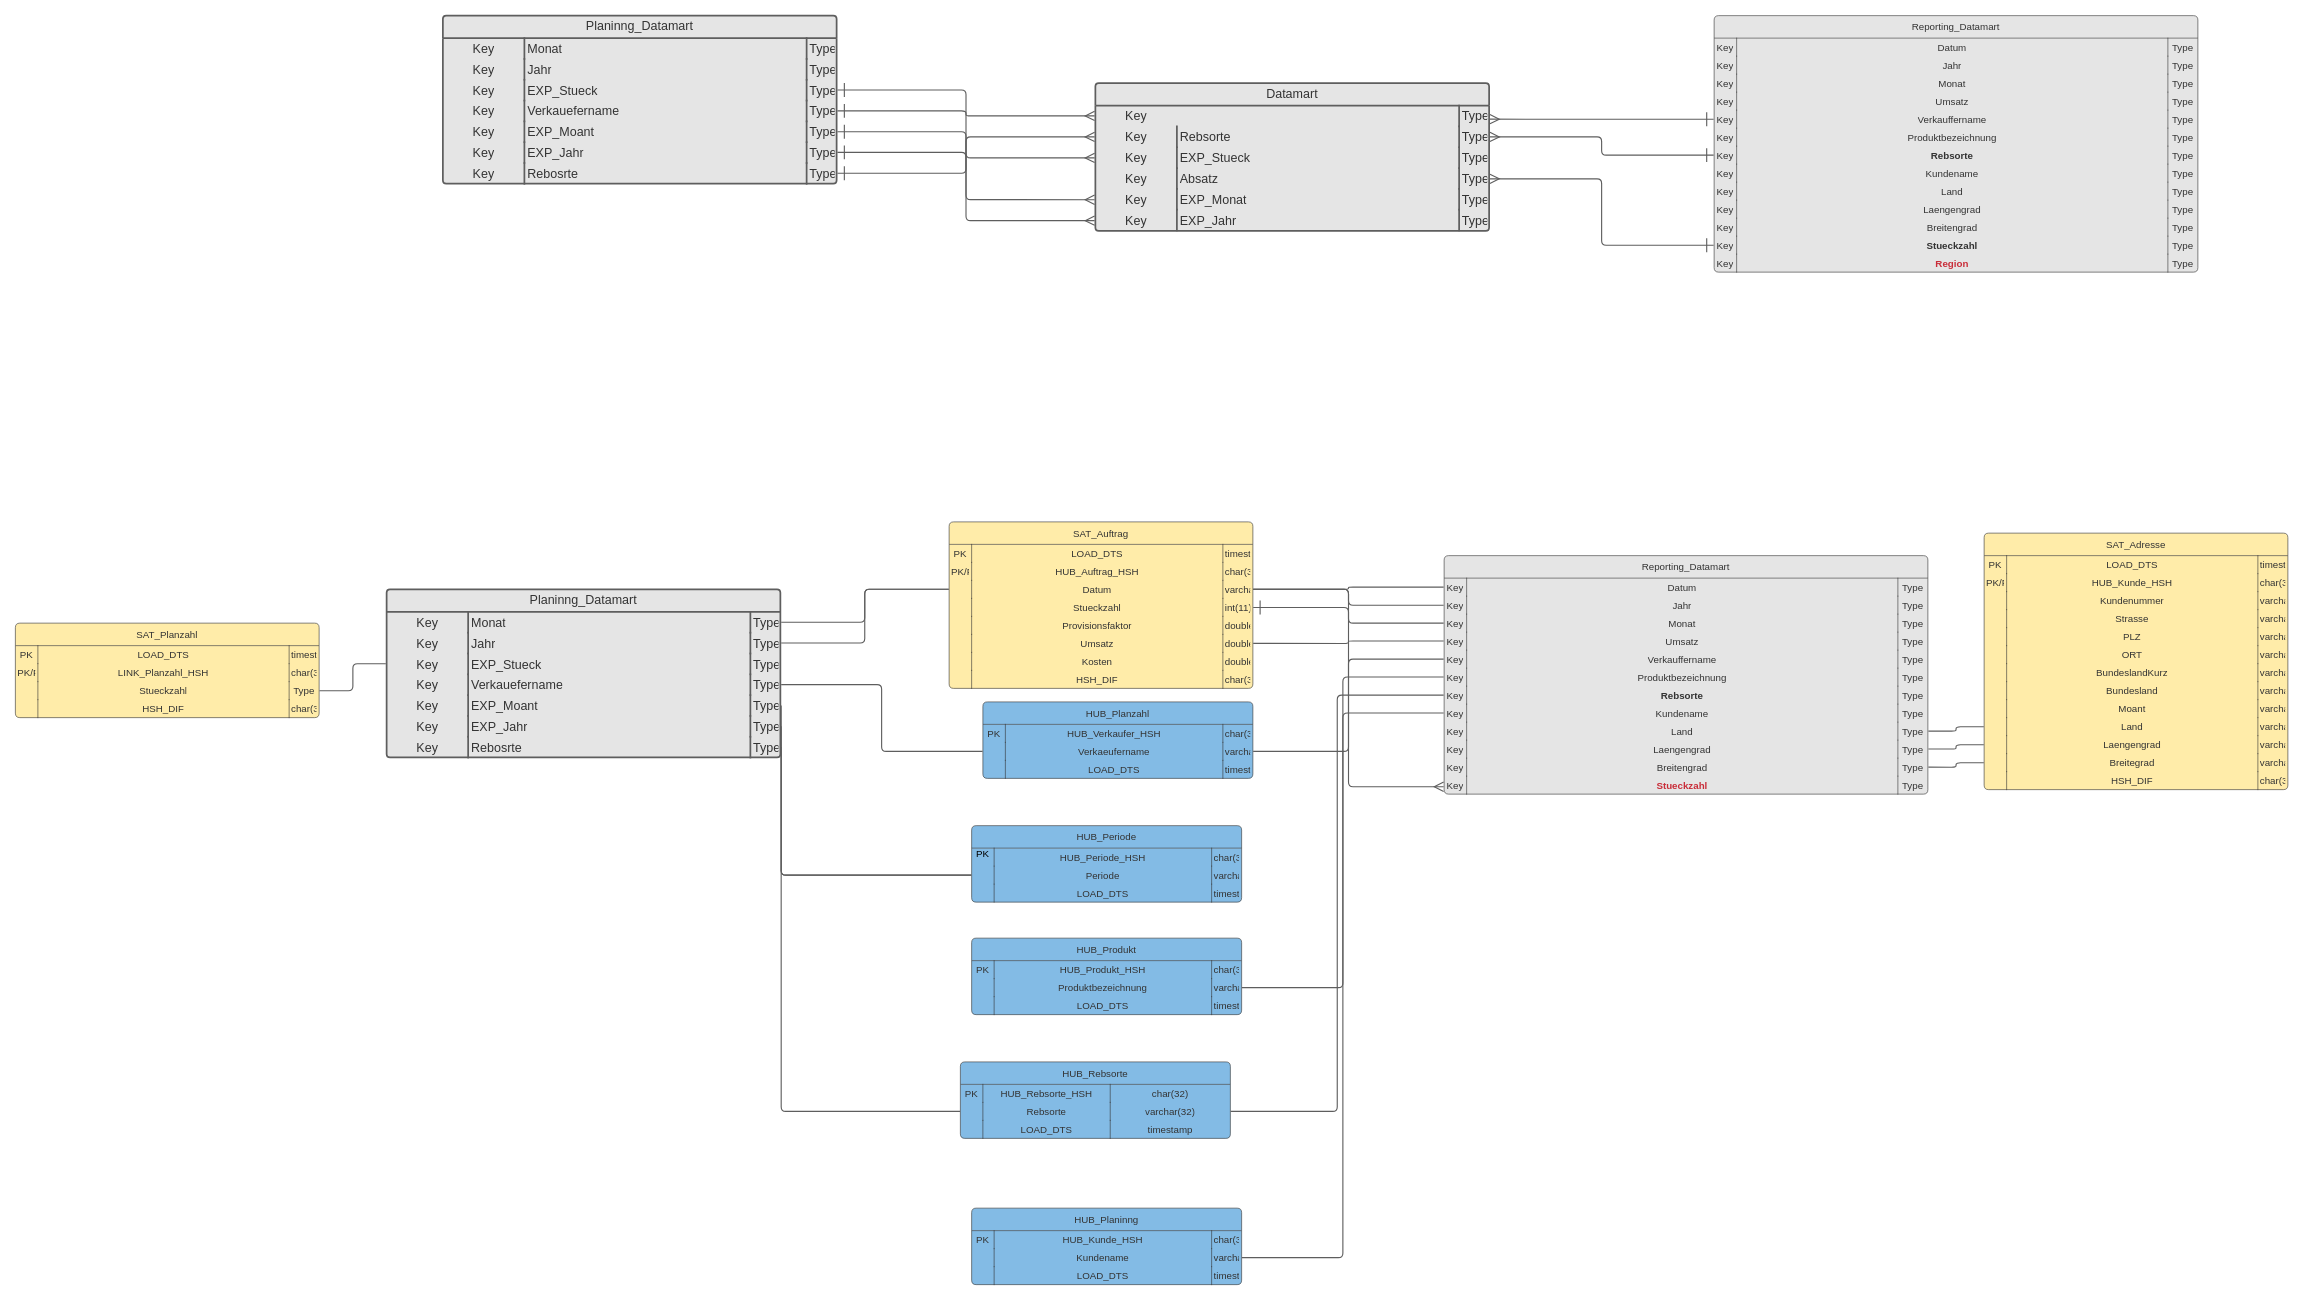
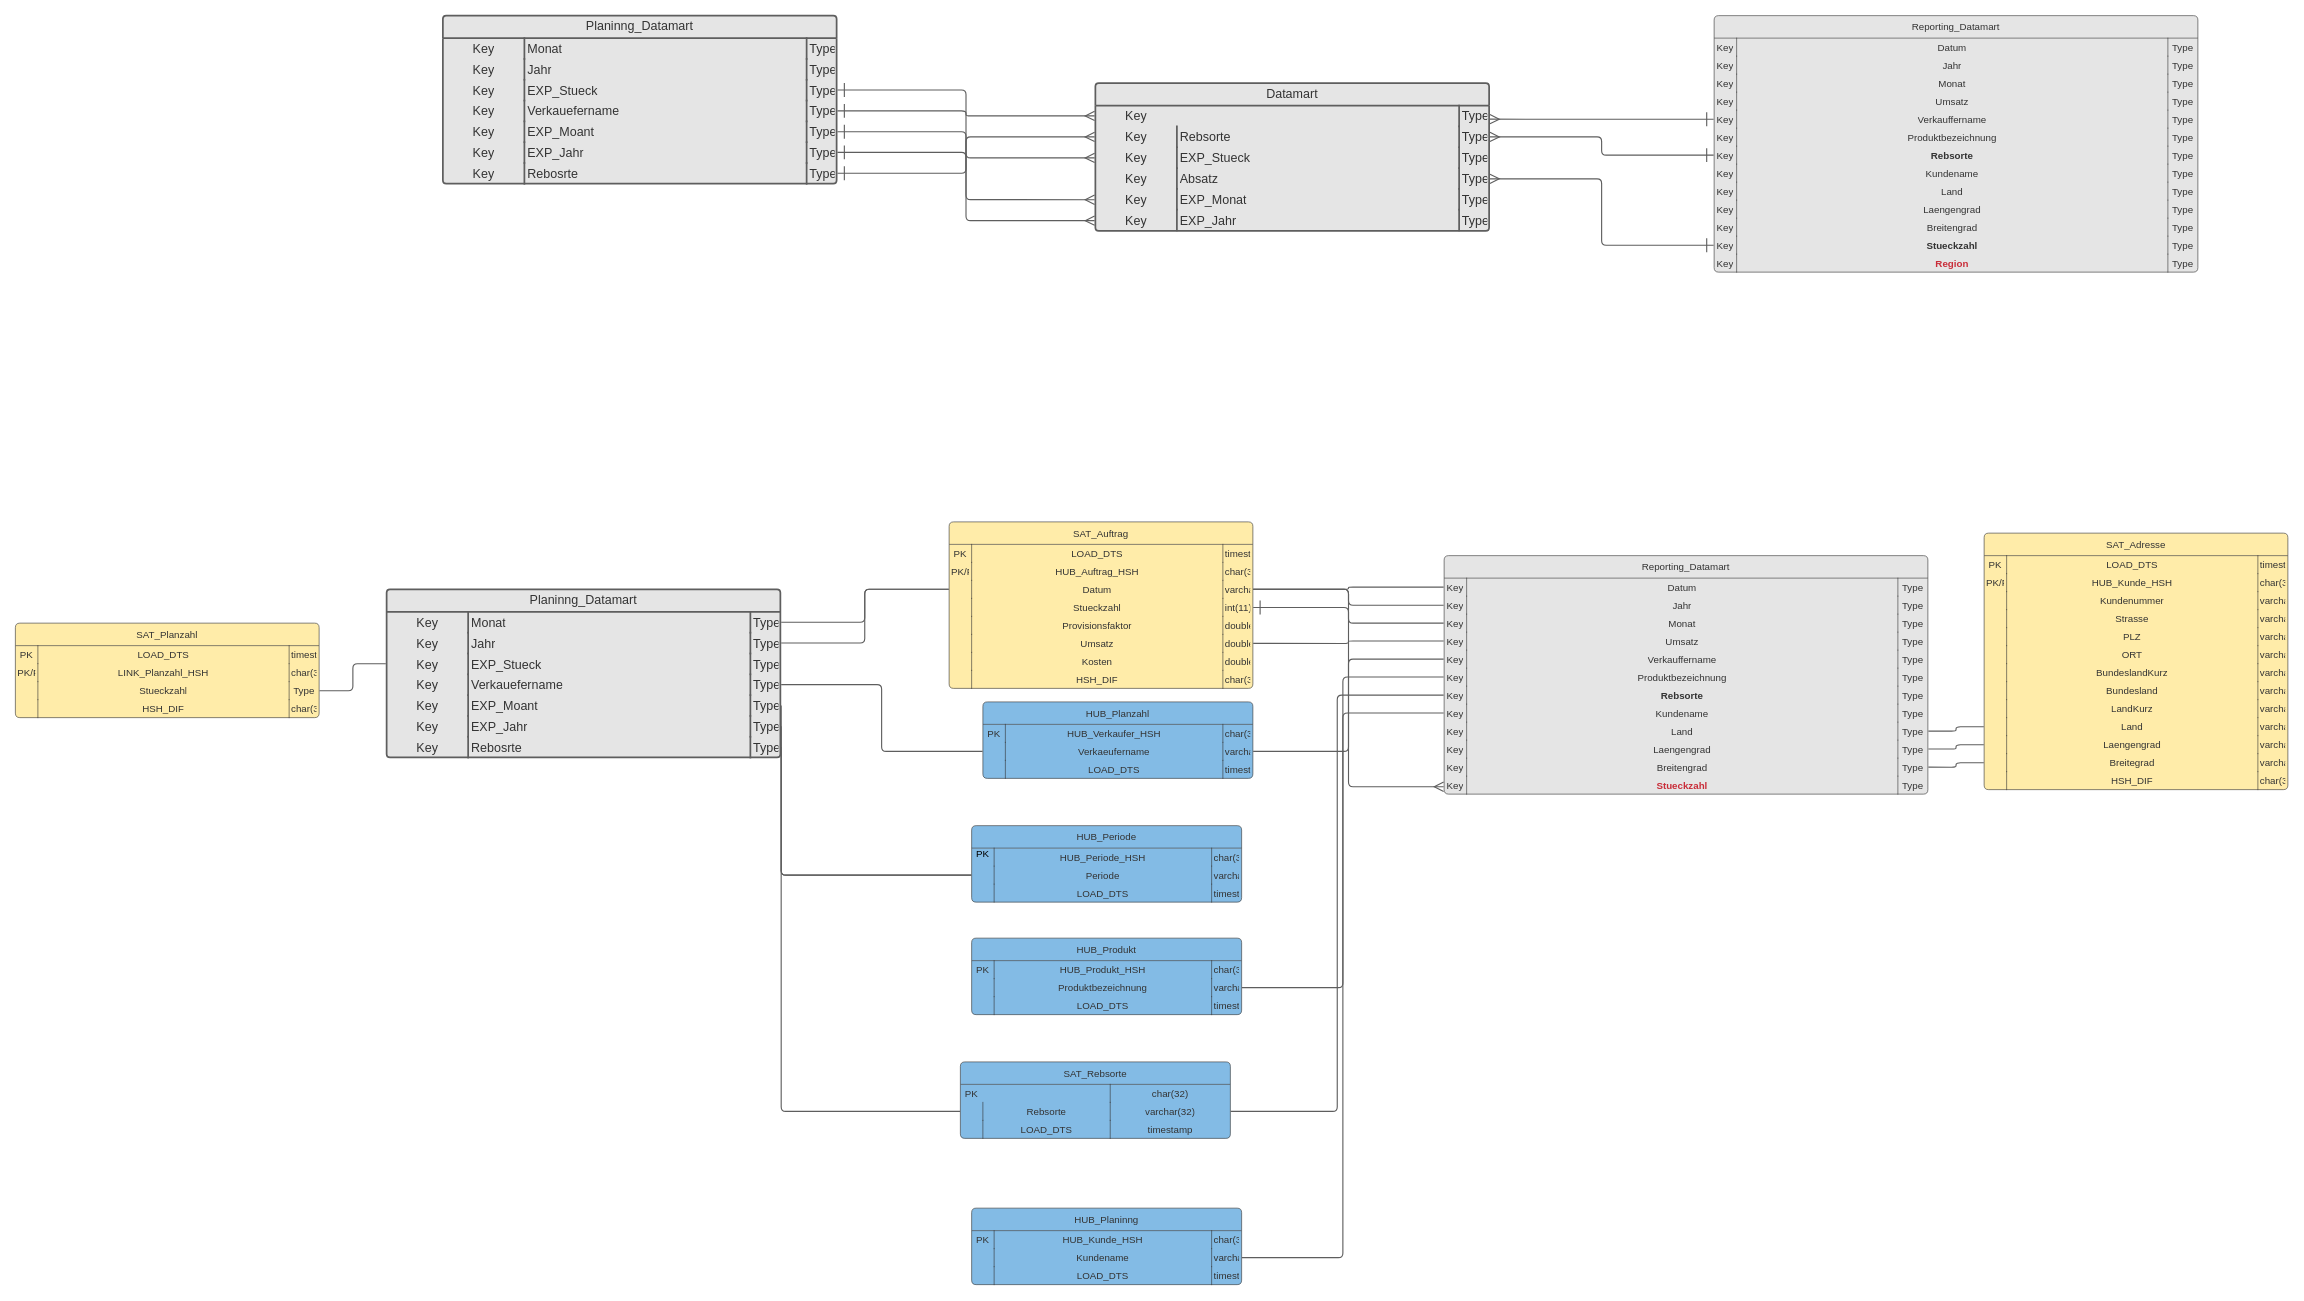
(2132, 709) -> (2132, 709)
(1095, 1073) -> (1095, 1073)
(1047, 1093) -> none
